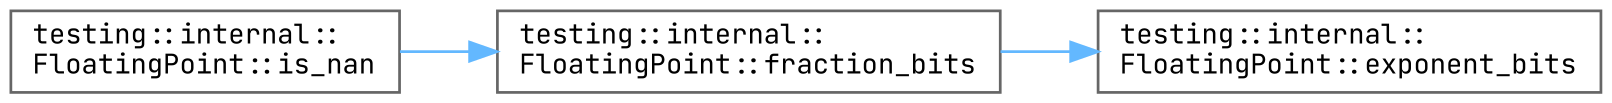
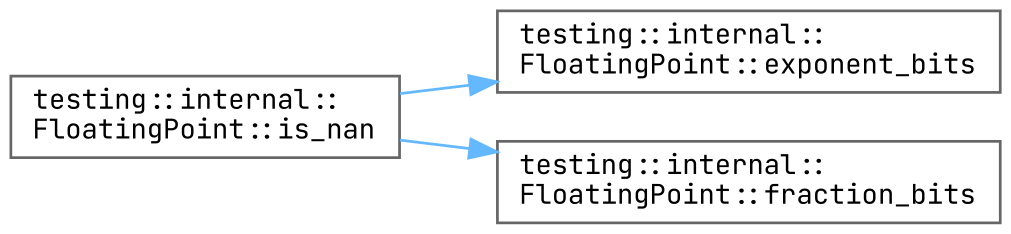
(1036, 52) -> (435, 89)
